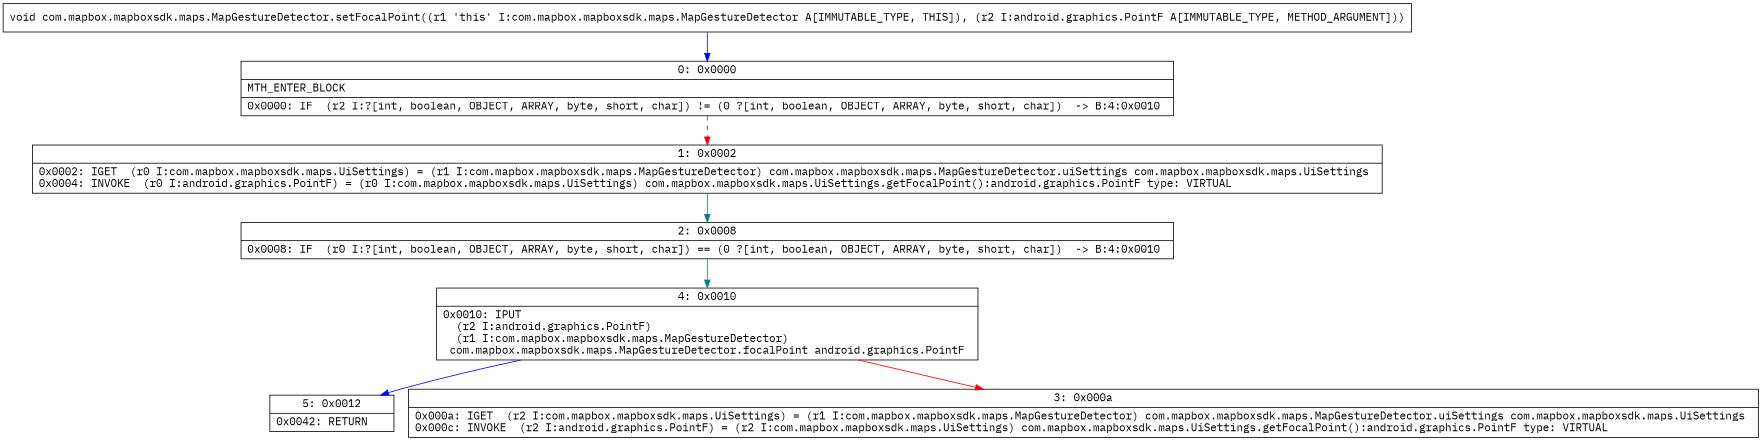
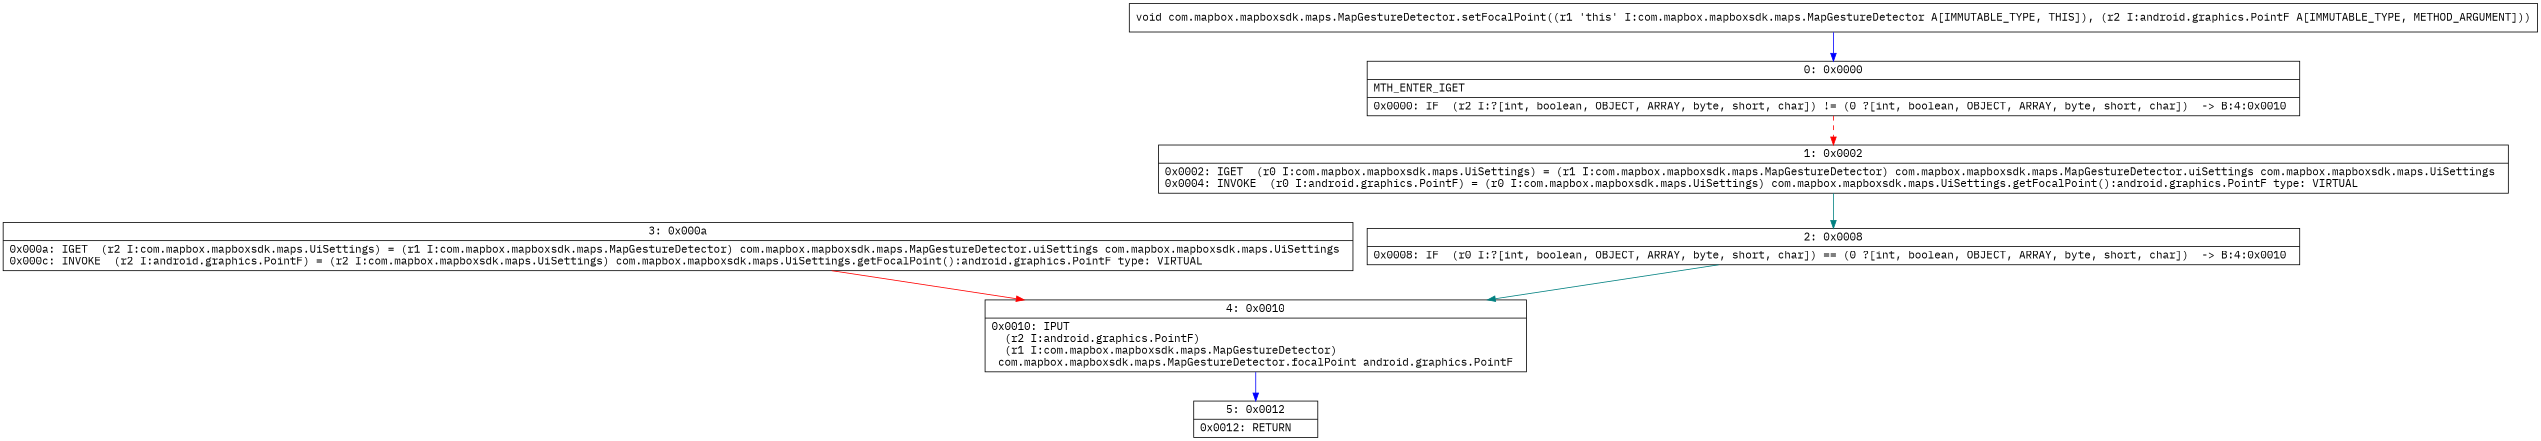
(296, 88) -> (1419, 88)
(917, 374) -> (924, 285)
(332, 422) -> (1256, 428)
